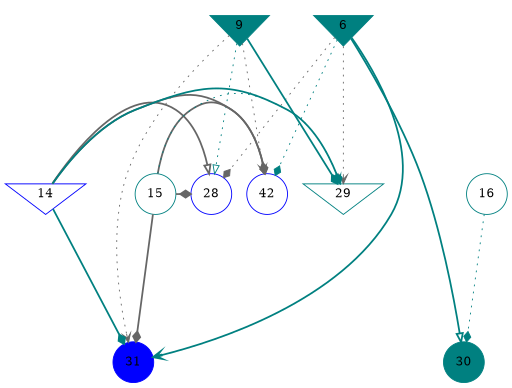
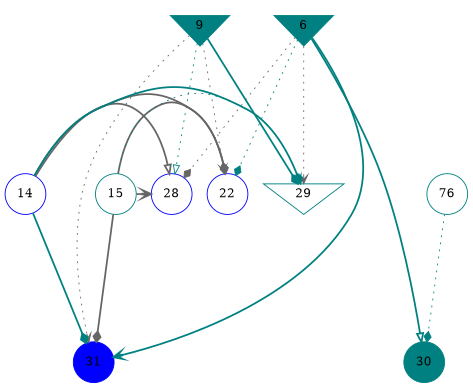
(46, 194) -> (25, 194)
(178, 194) -> (139, 194)
(267, 194) -> (228, 194)
(487, 194) -> (447, 194)
